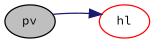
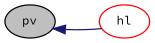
(71, 13) -> (84, 30)
